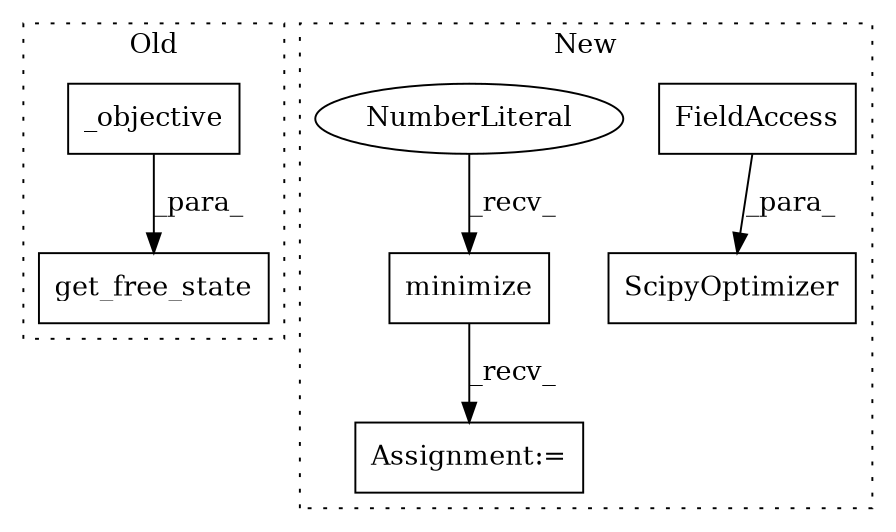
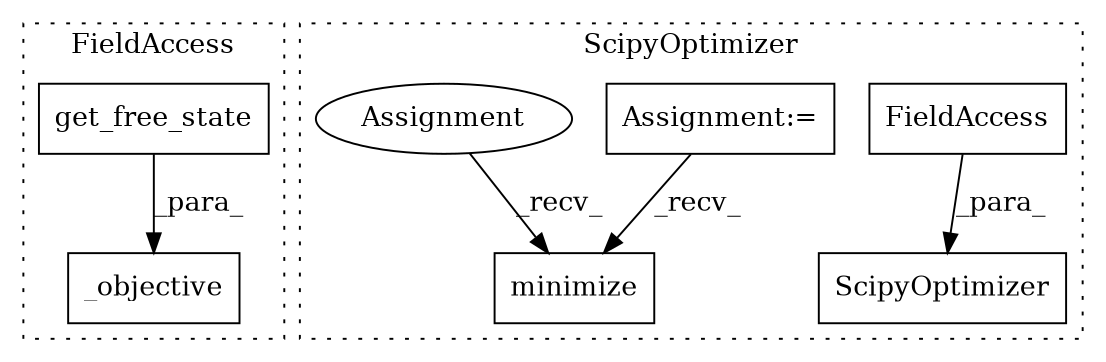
(154, 46) -> (154, 46)
(586, 46) -> (691, 46)
(469, 119) -> (444, 119)
(154, 194) -> (154, 194)
(469, 363) -> (654, 196)
